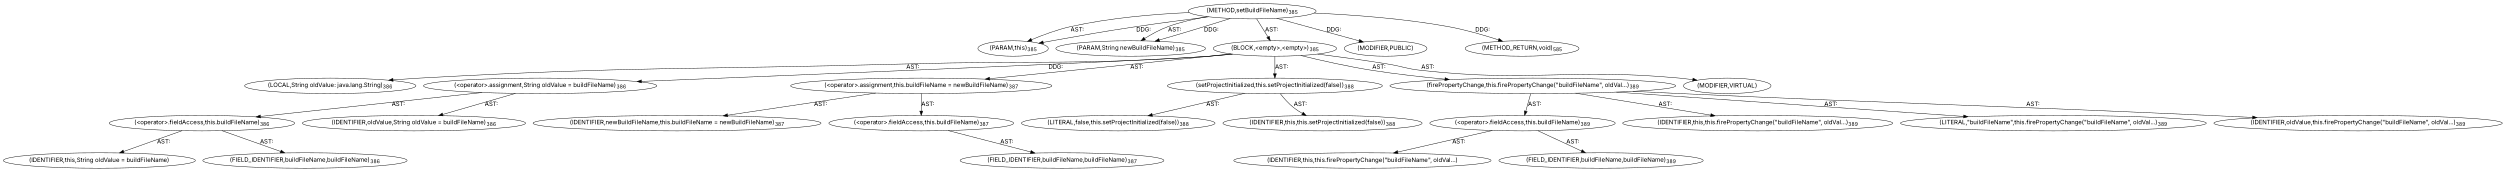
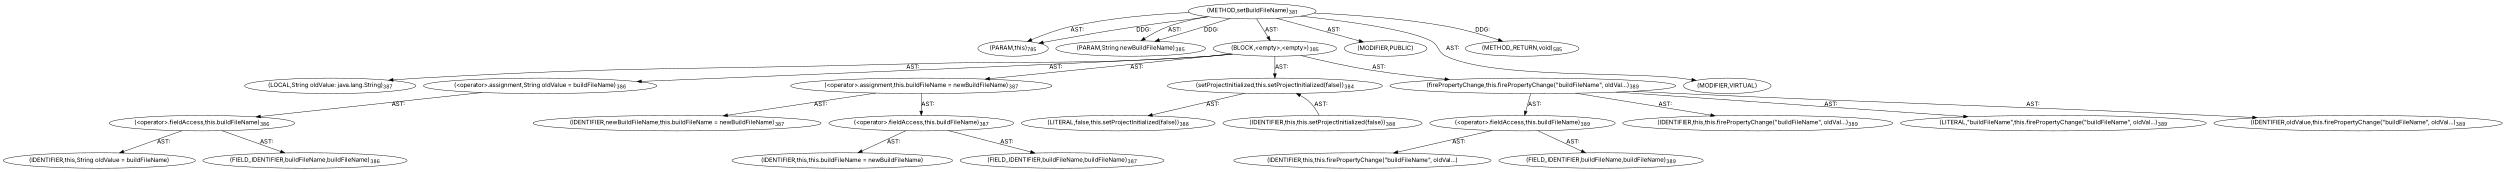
(1293, 11) -> (1293, 11)
(1335, 30) -> (1335, 30)
(1032, 48) -> (1032, 48)
(1057, 67) -> (1057, 67)
(1505, 75) -> (1491, 67)
(388, 85) -> (388, 85)
(1349, 85) -> (1349, 85)
(1290, 105) -> (1311, 104)
(414, 123) -> none
none -> (842, 161)
